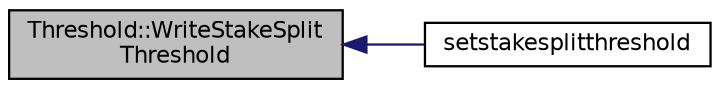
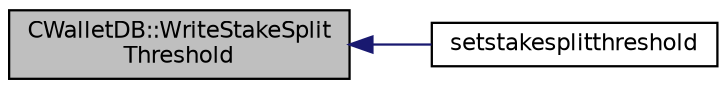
(176, 45) -> (179, 45)
